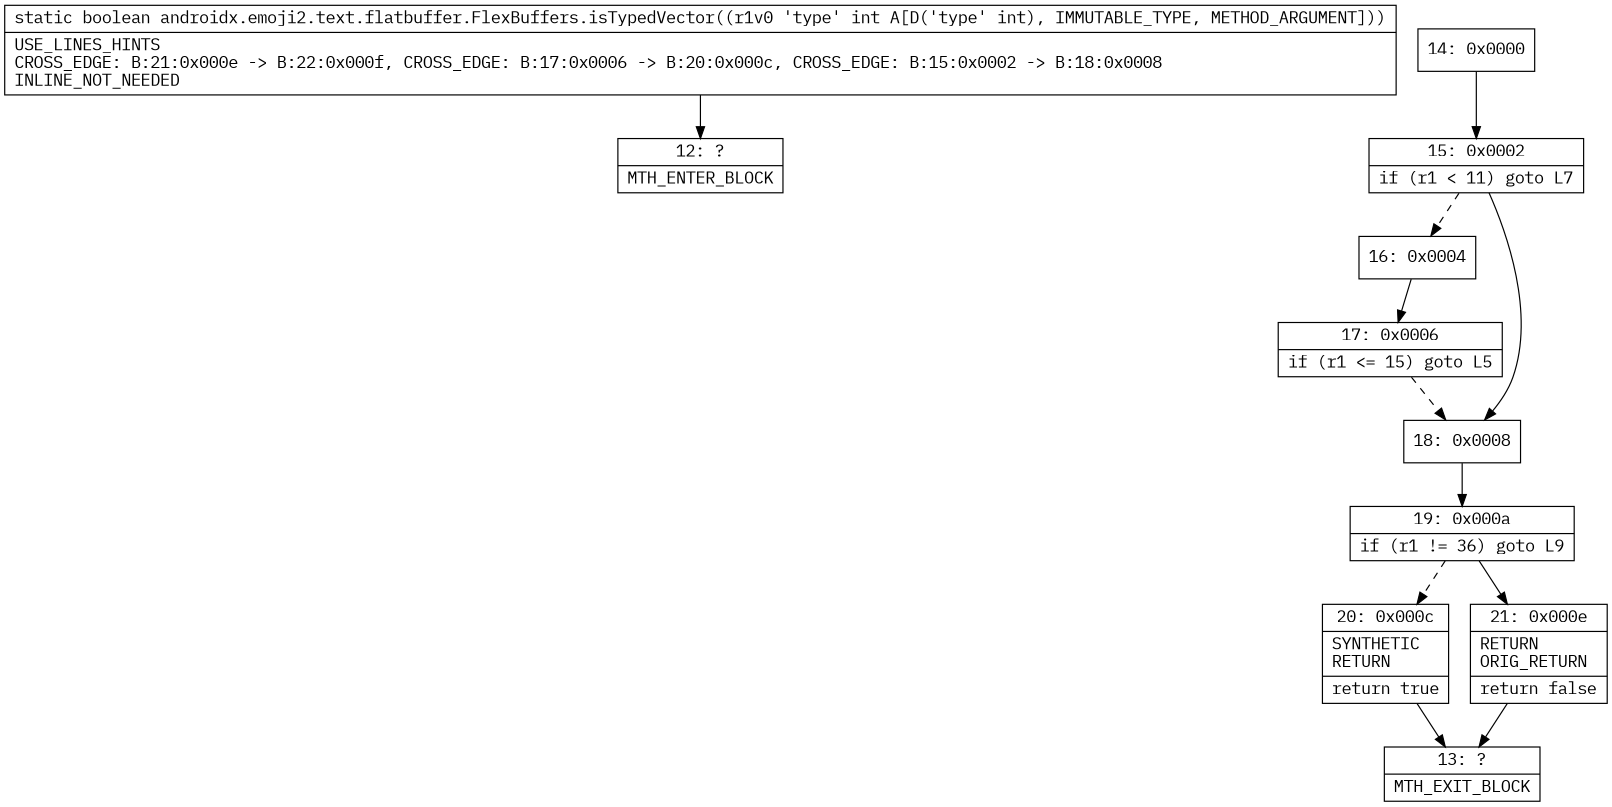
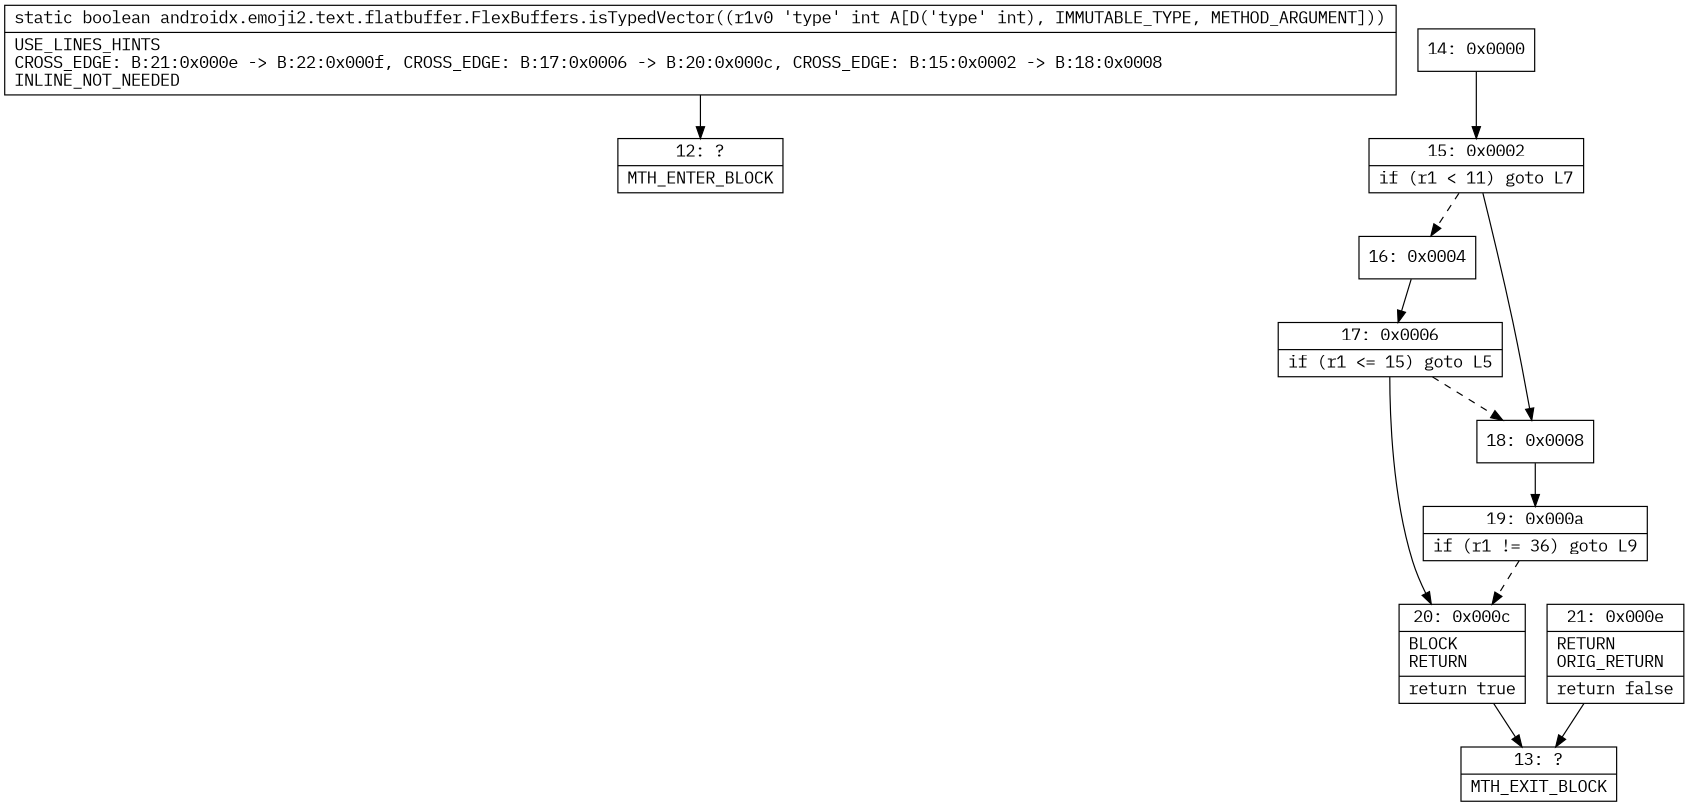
none -> (1397, 487)
(1490, 577) -> none
(1376, 644) -> (1433, 644)
